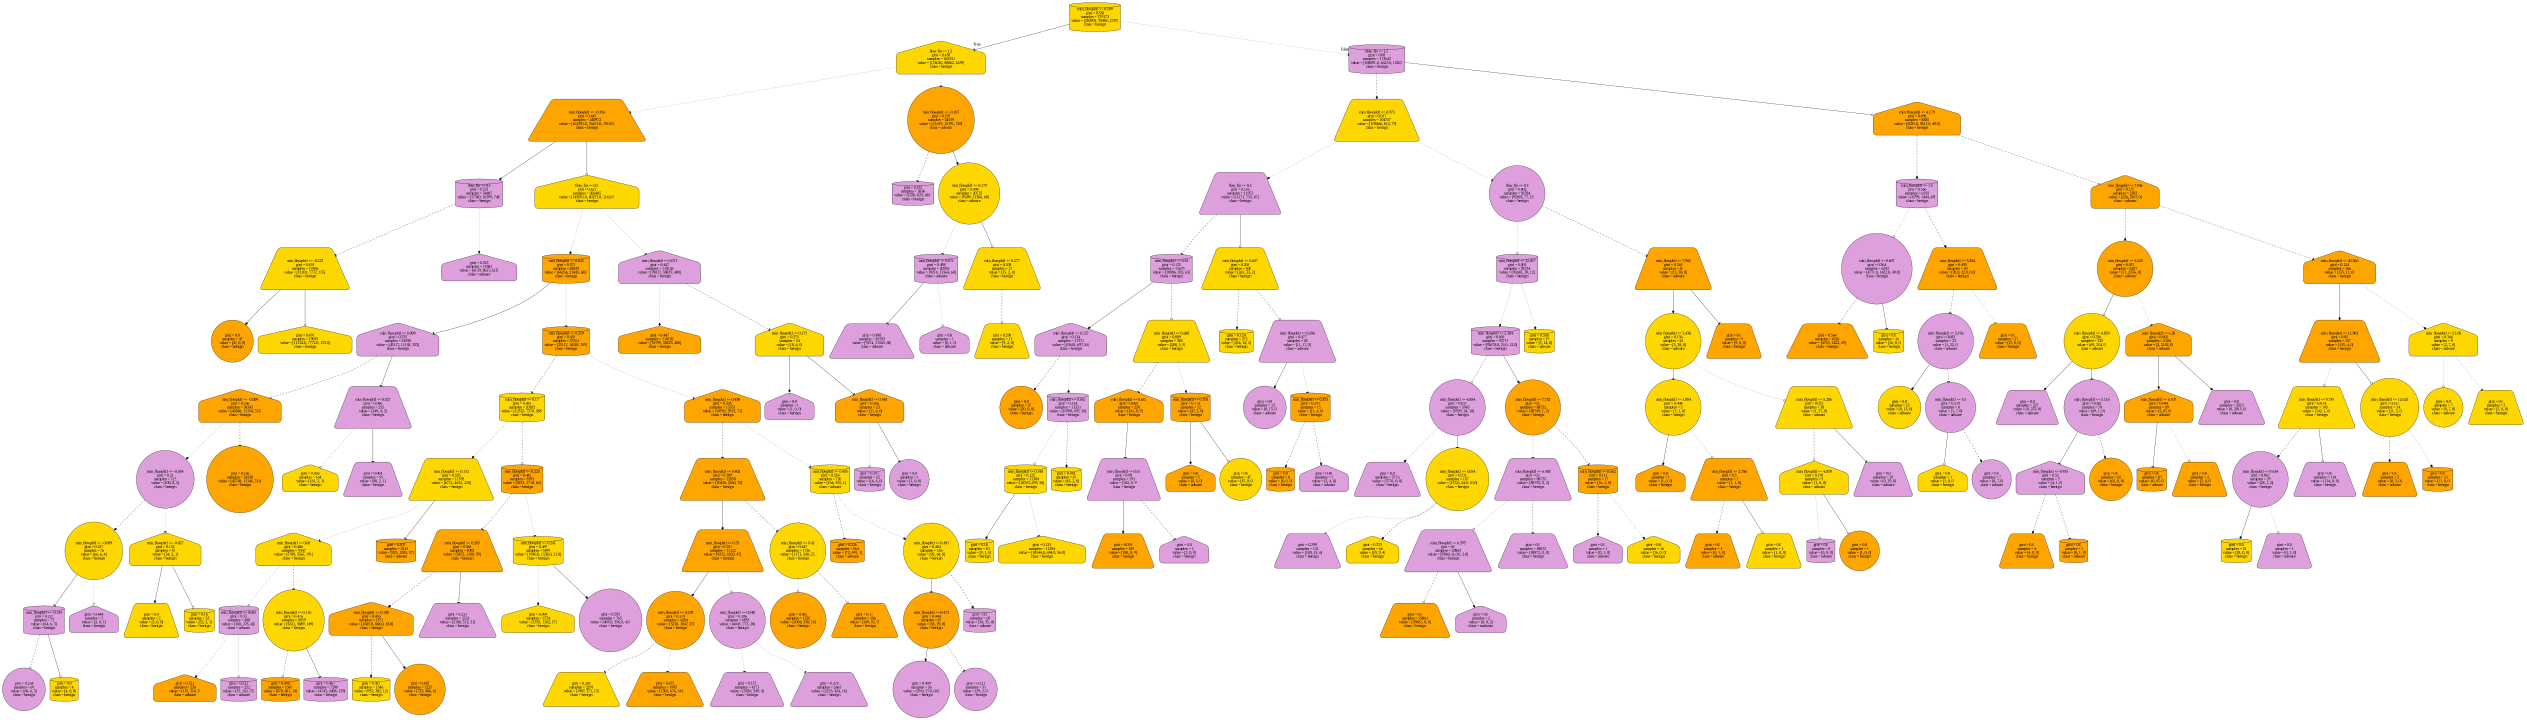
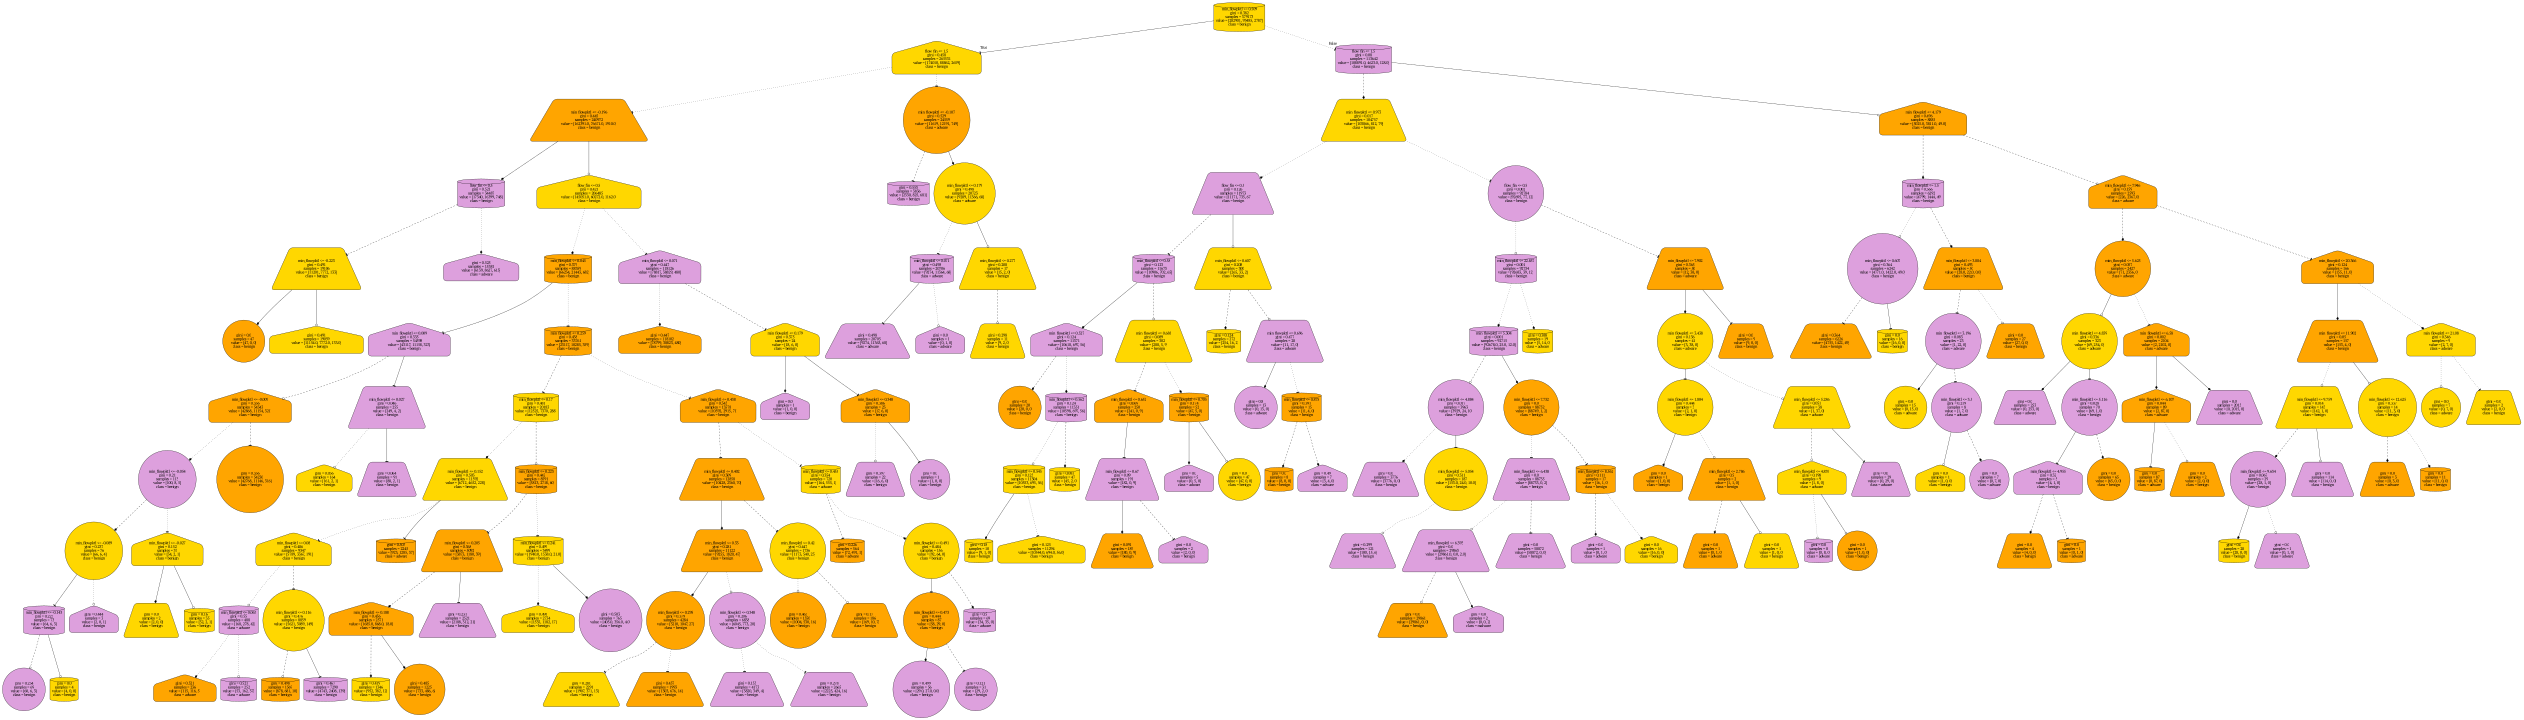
(870, 479) -> (875, 479)
(1191, 479) -> (1189, 479)
(1373, 551) -> none
